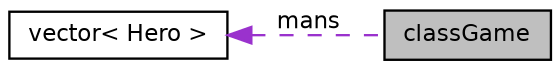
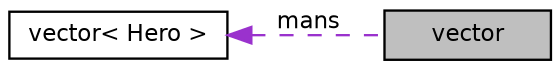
(468, 35) -> (468, 35)
